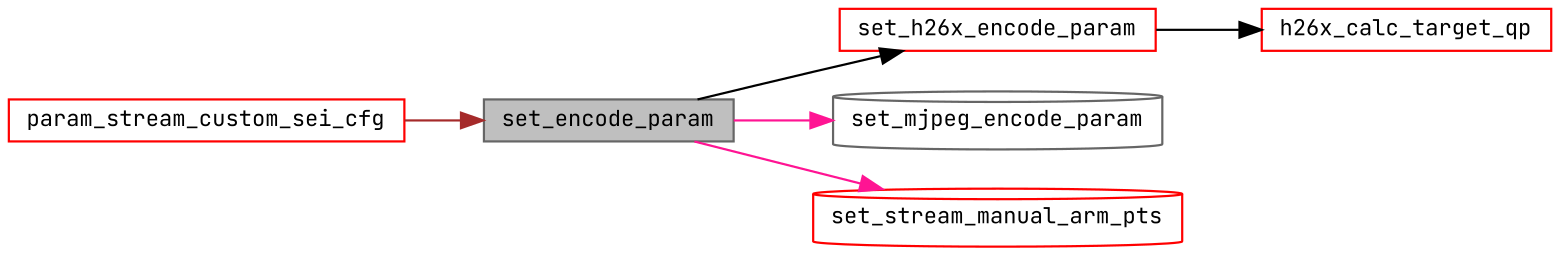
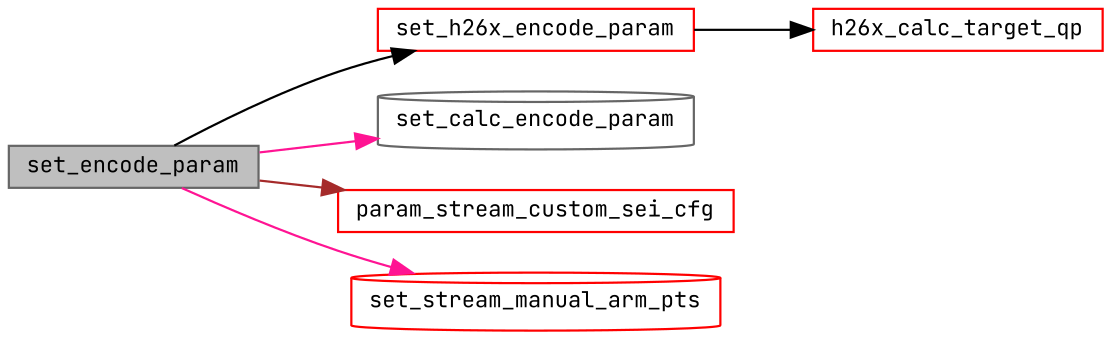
(433, 120) -> (291, 184)
(998, 120) -> (536, 120)
